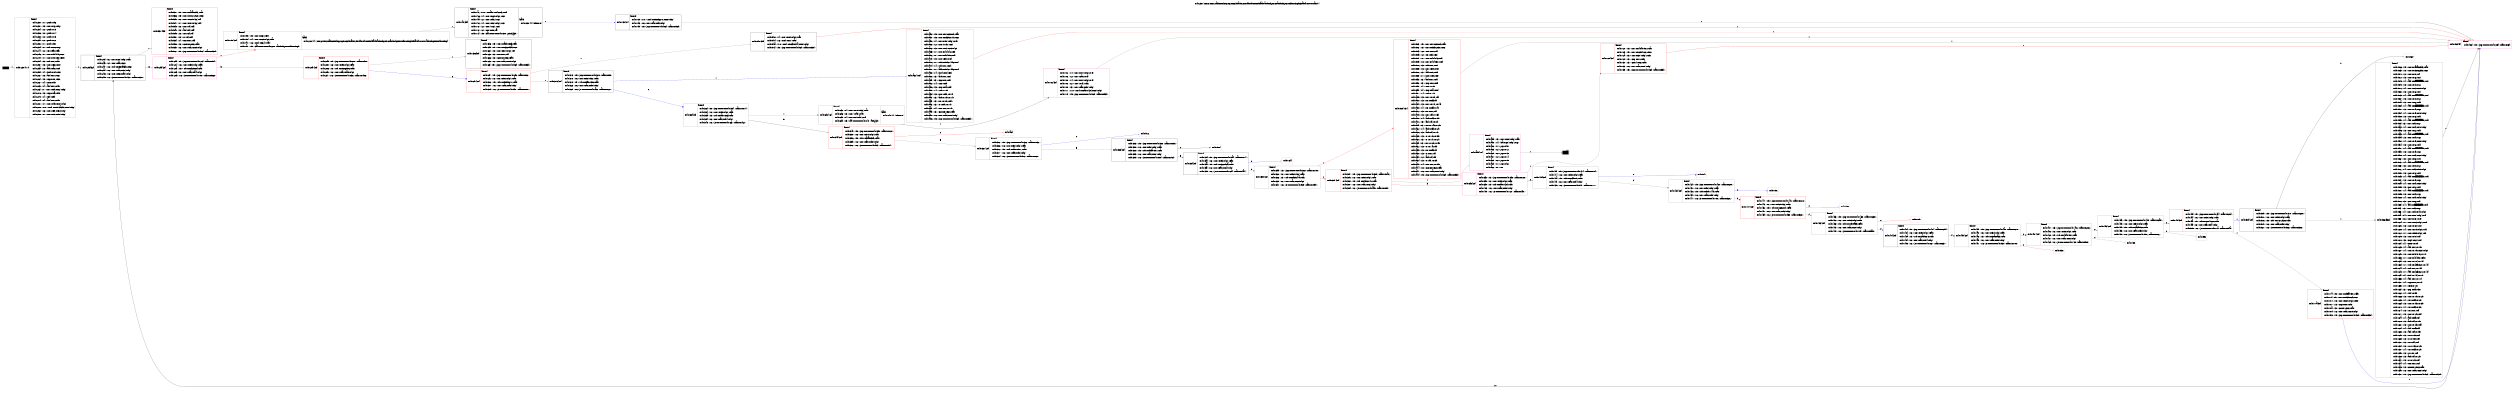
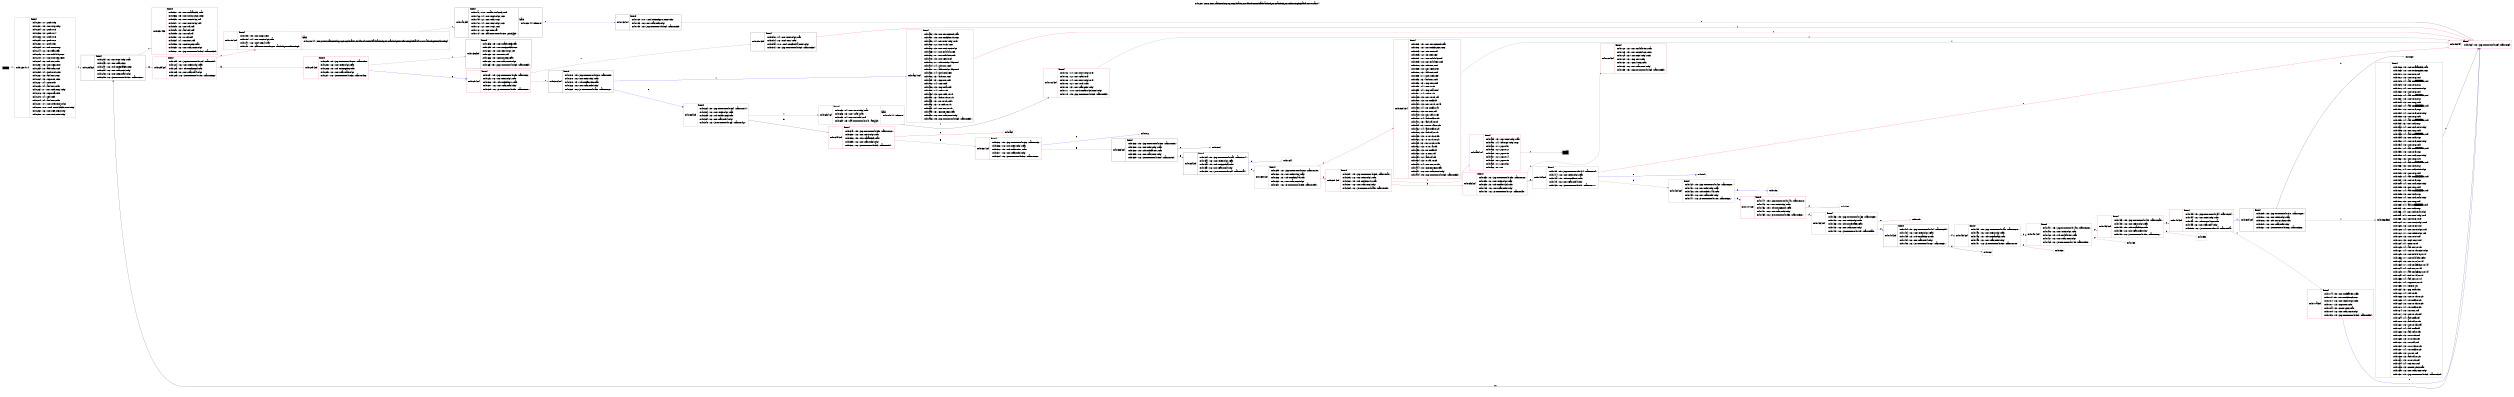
(2057, 46) -> (2022, 105)
none -> (1987, 252)
